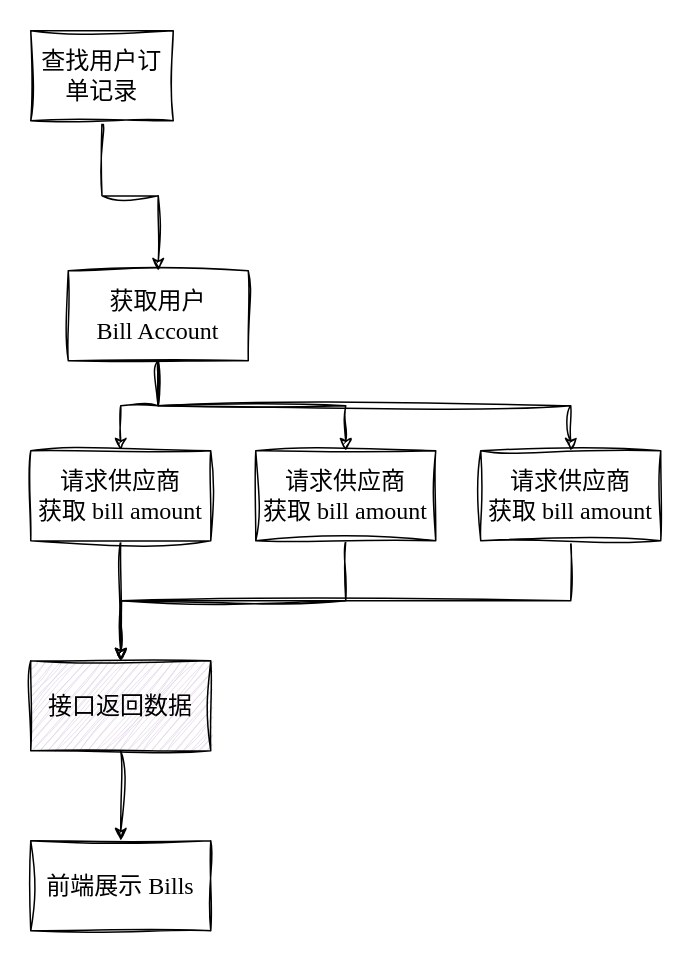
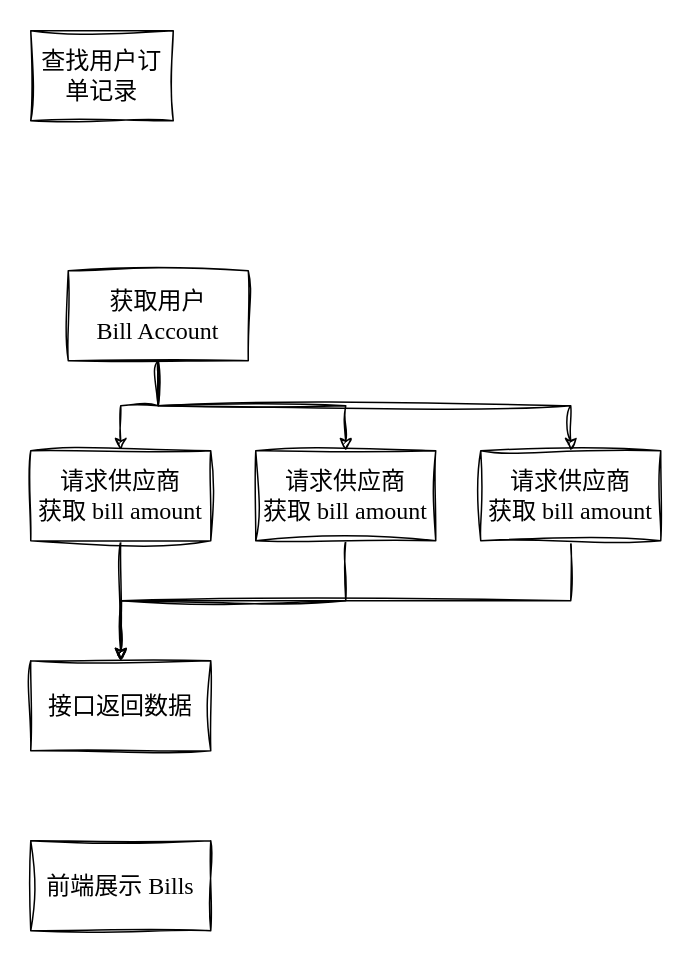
(126, 196) -> none
(121, 706) -> (121, 706)
(121, 792) -> none
